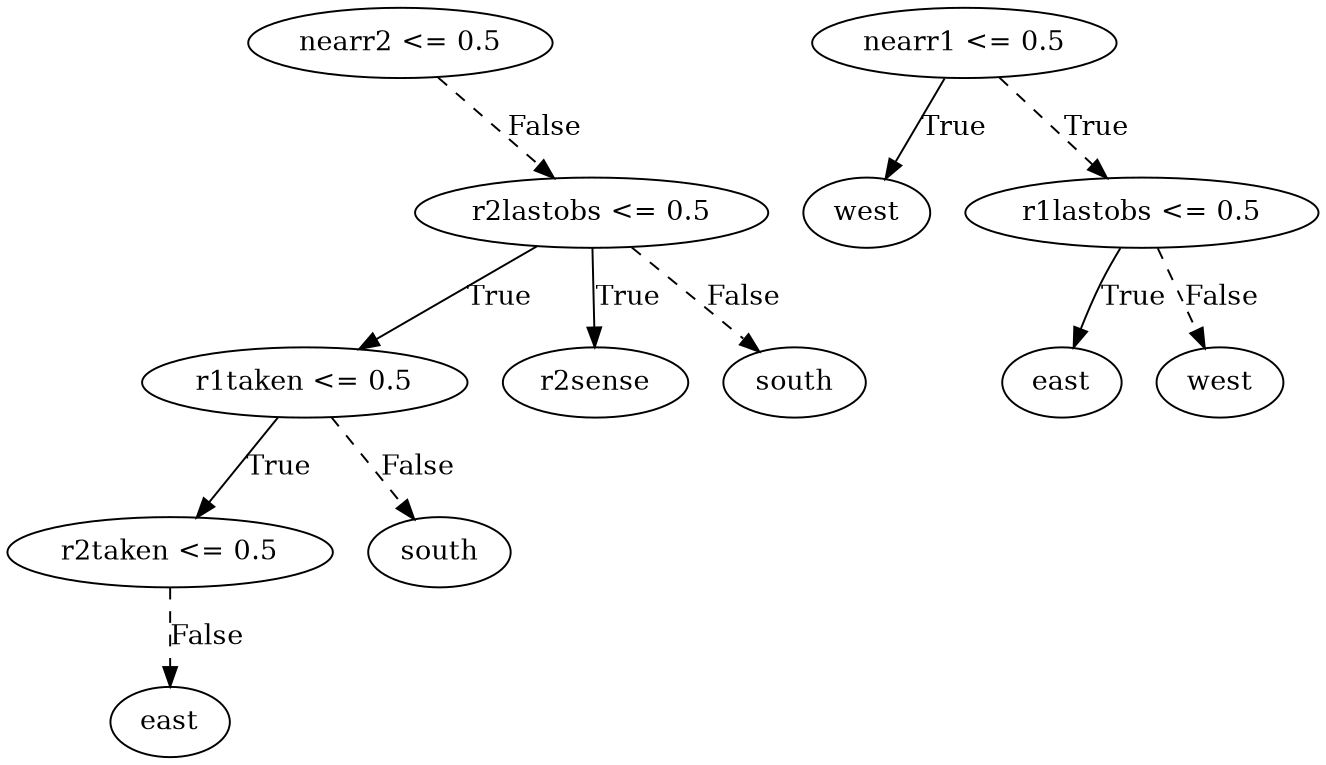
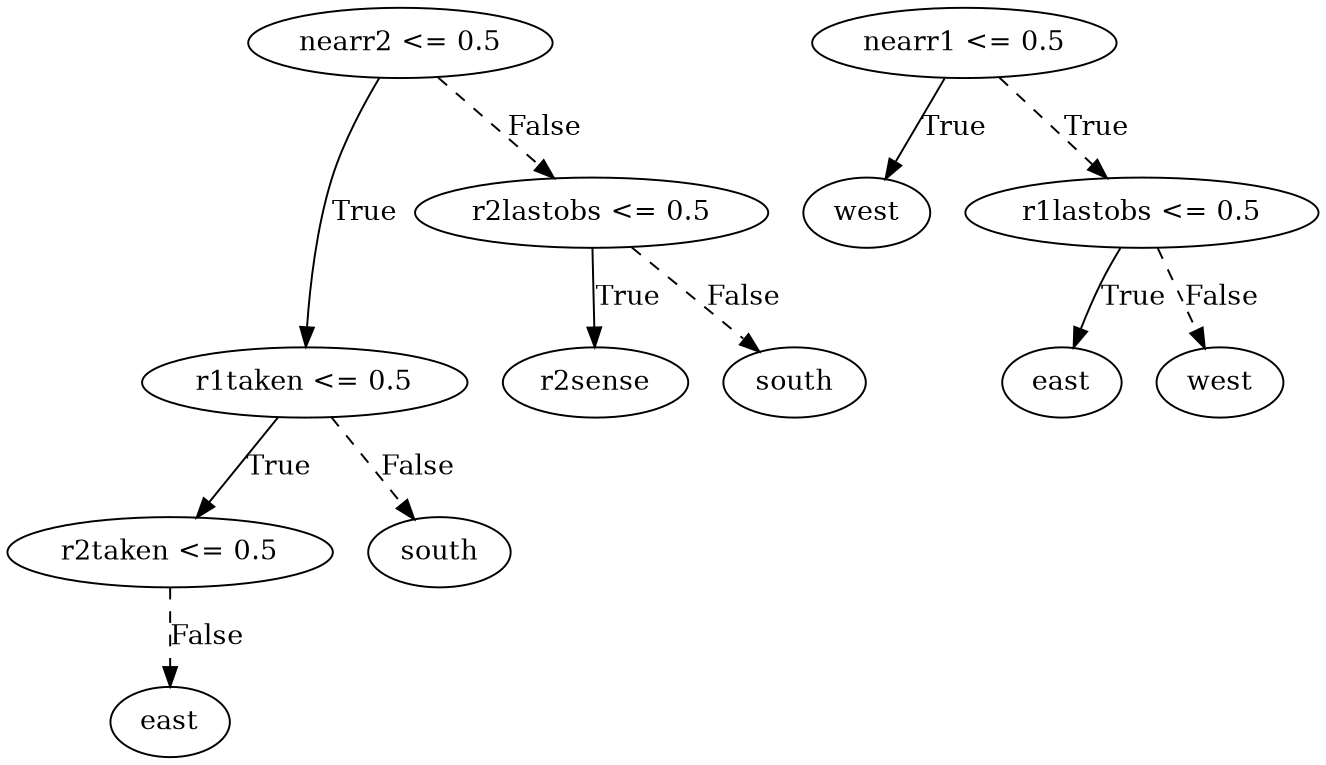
(457, 293) -> (327, 197)
